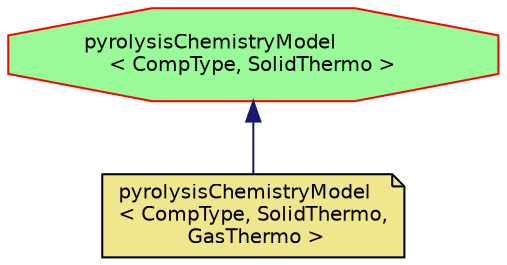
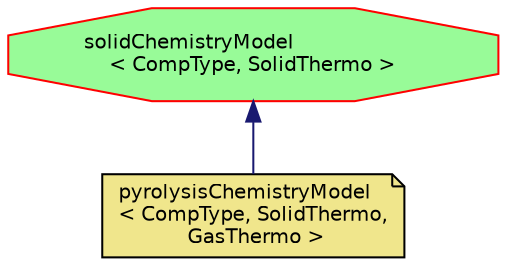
(253, 55) -> (253, 55)
